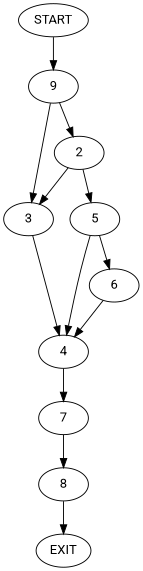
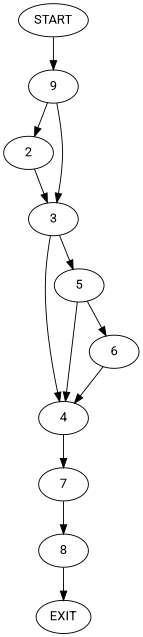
(86, 181) -> (65, 248)
